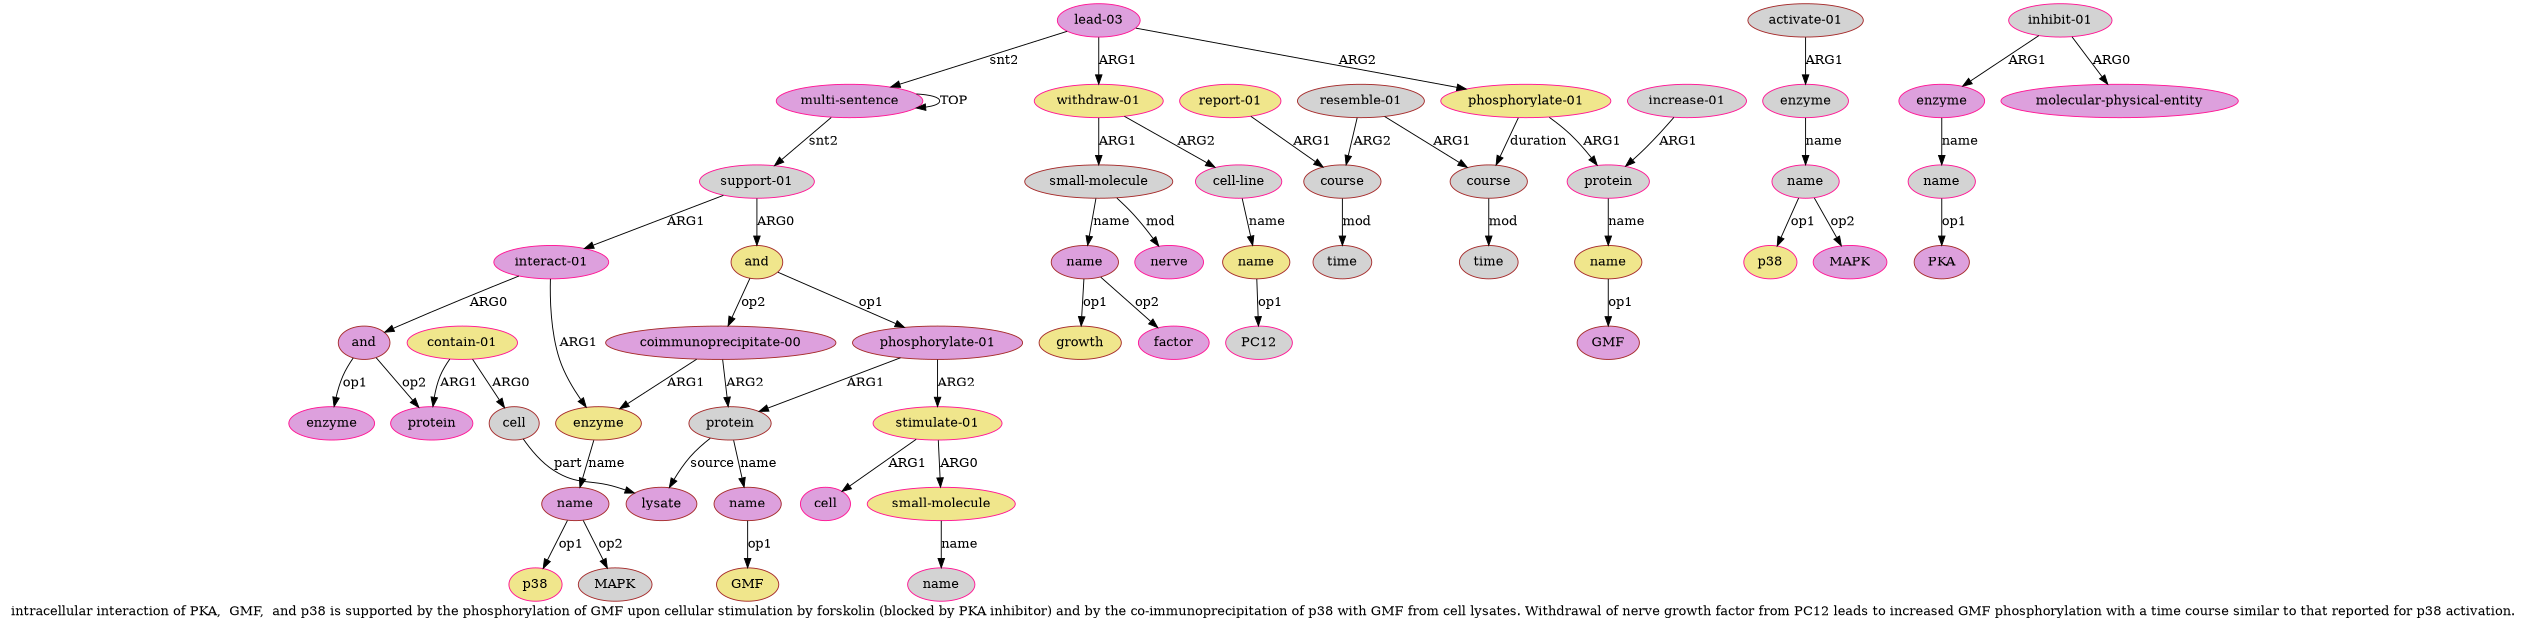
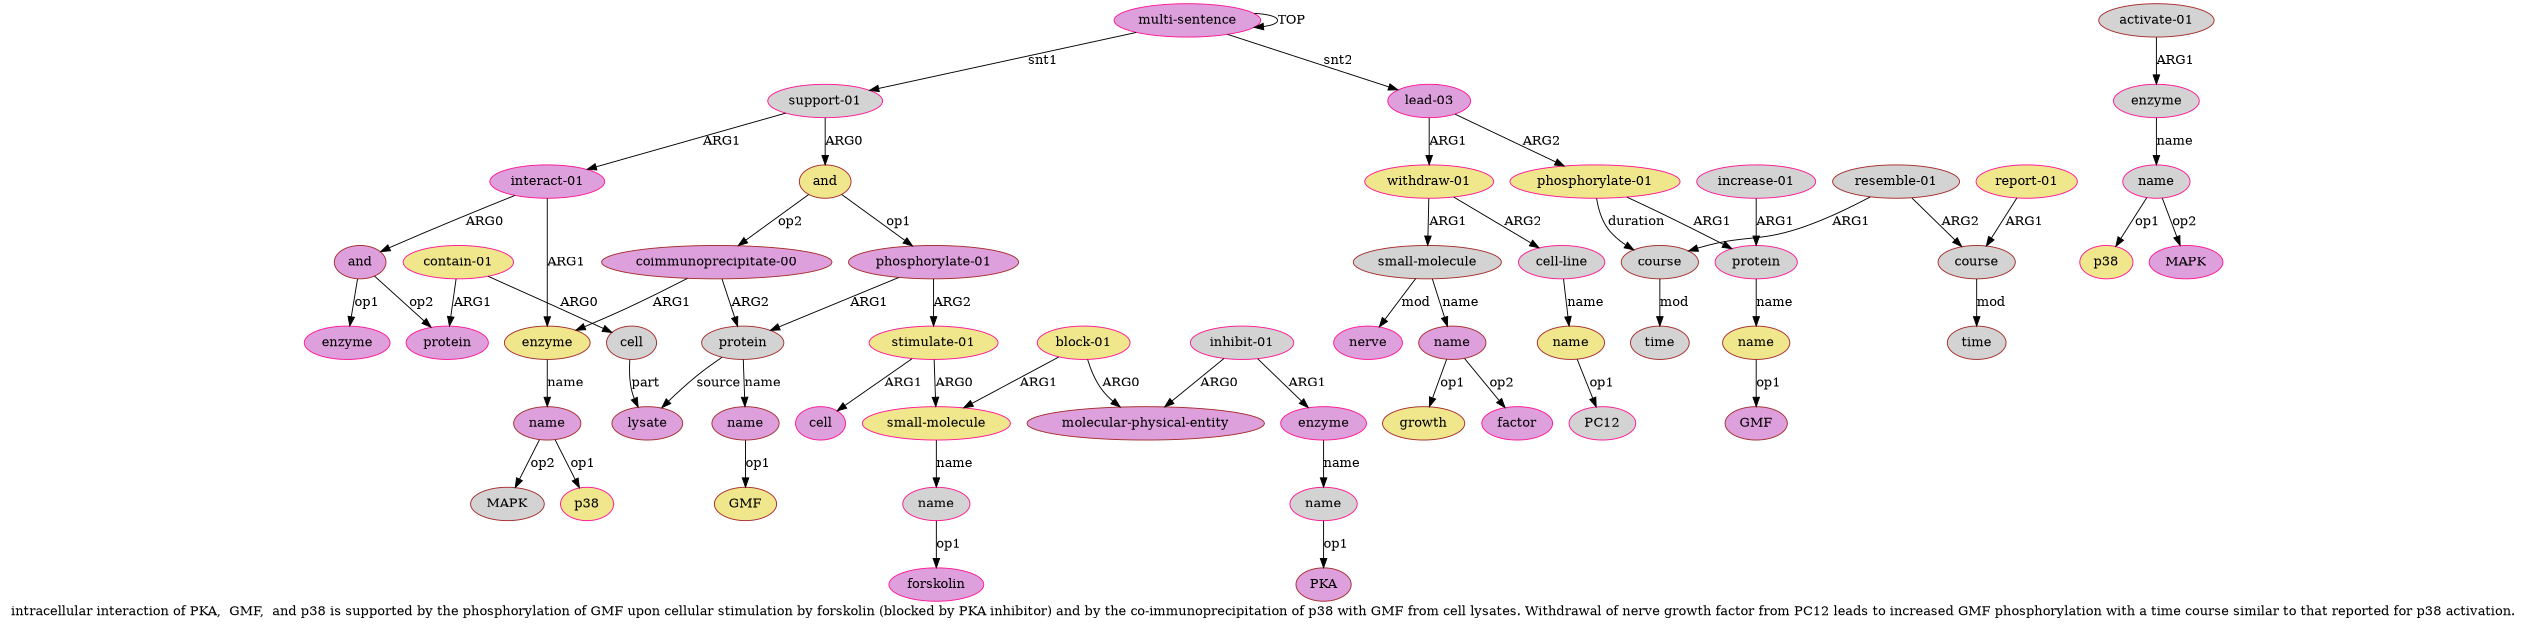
(984, 58) -> (1308, 61)
(2120, 101) -> (1146, 423)
(824, 141) -> (1043, 61)
none -> (1084, 343)
none -> (936, 585)
